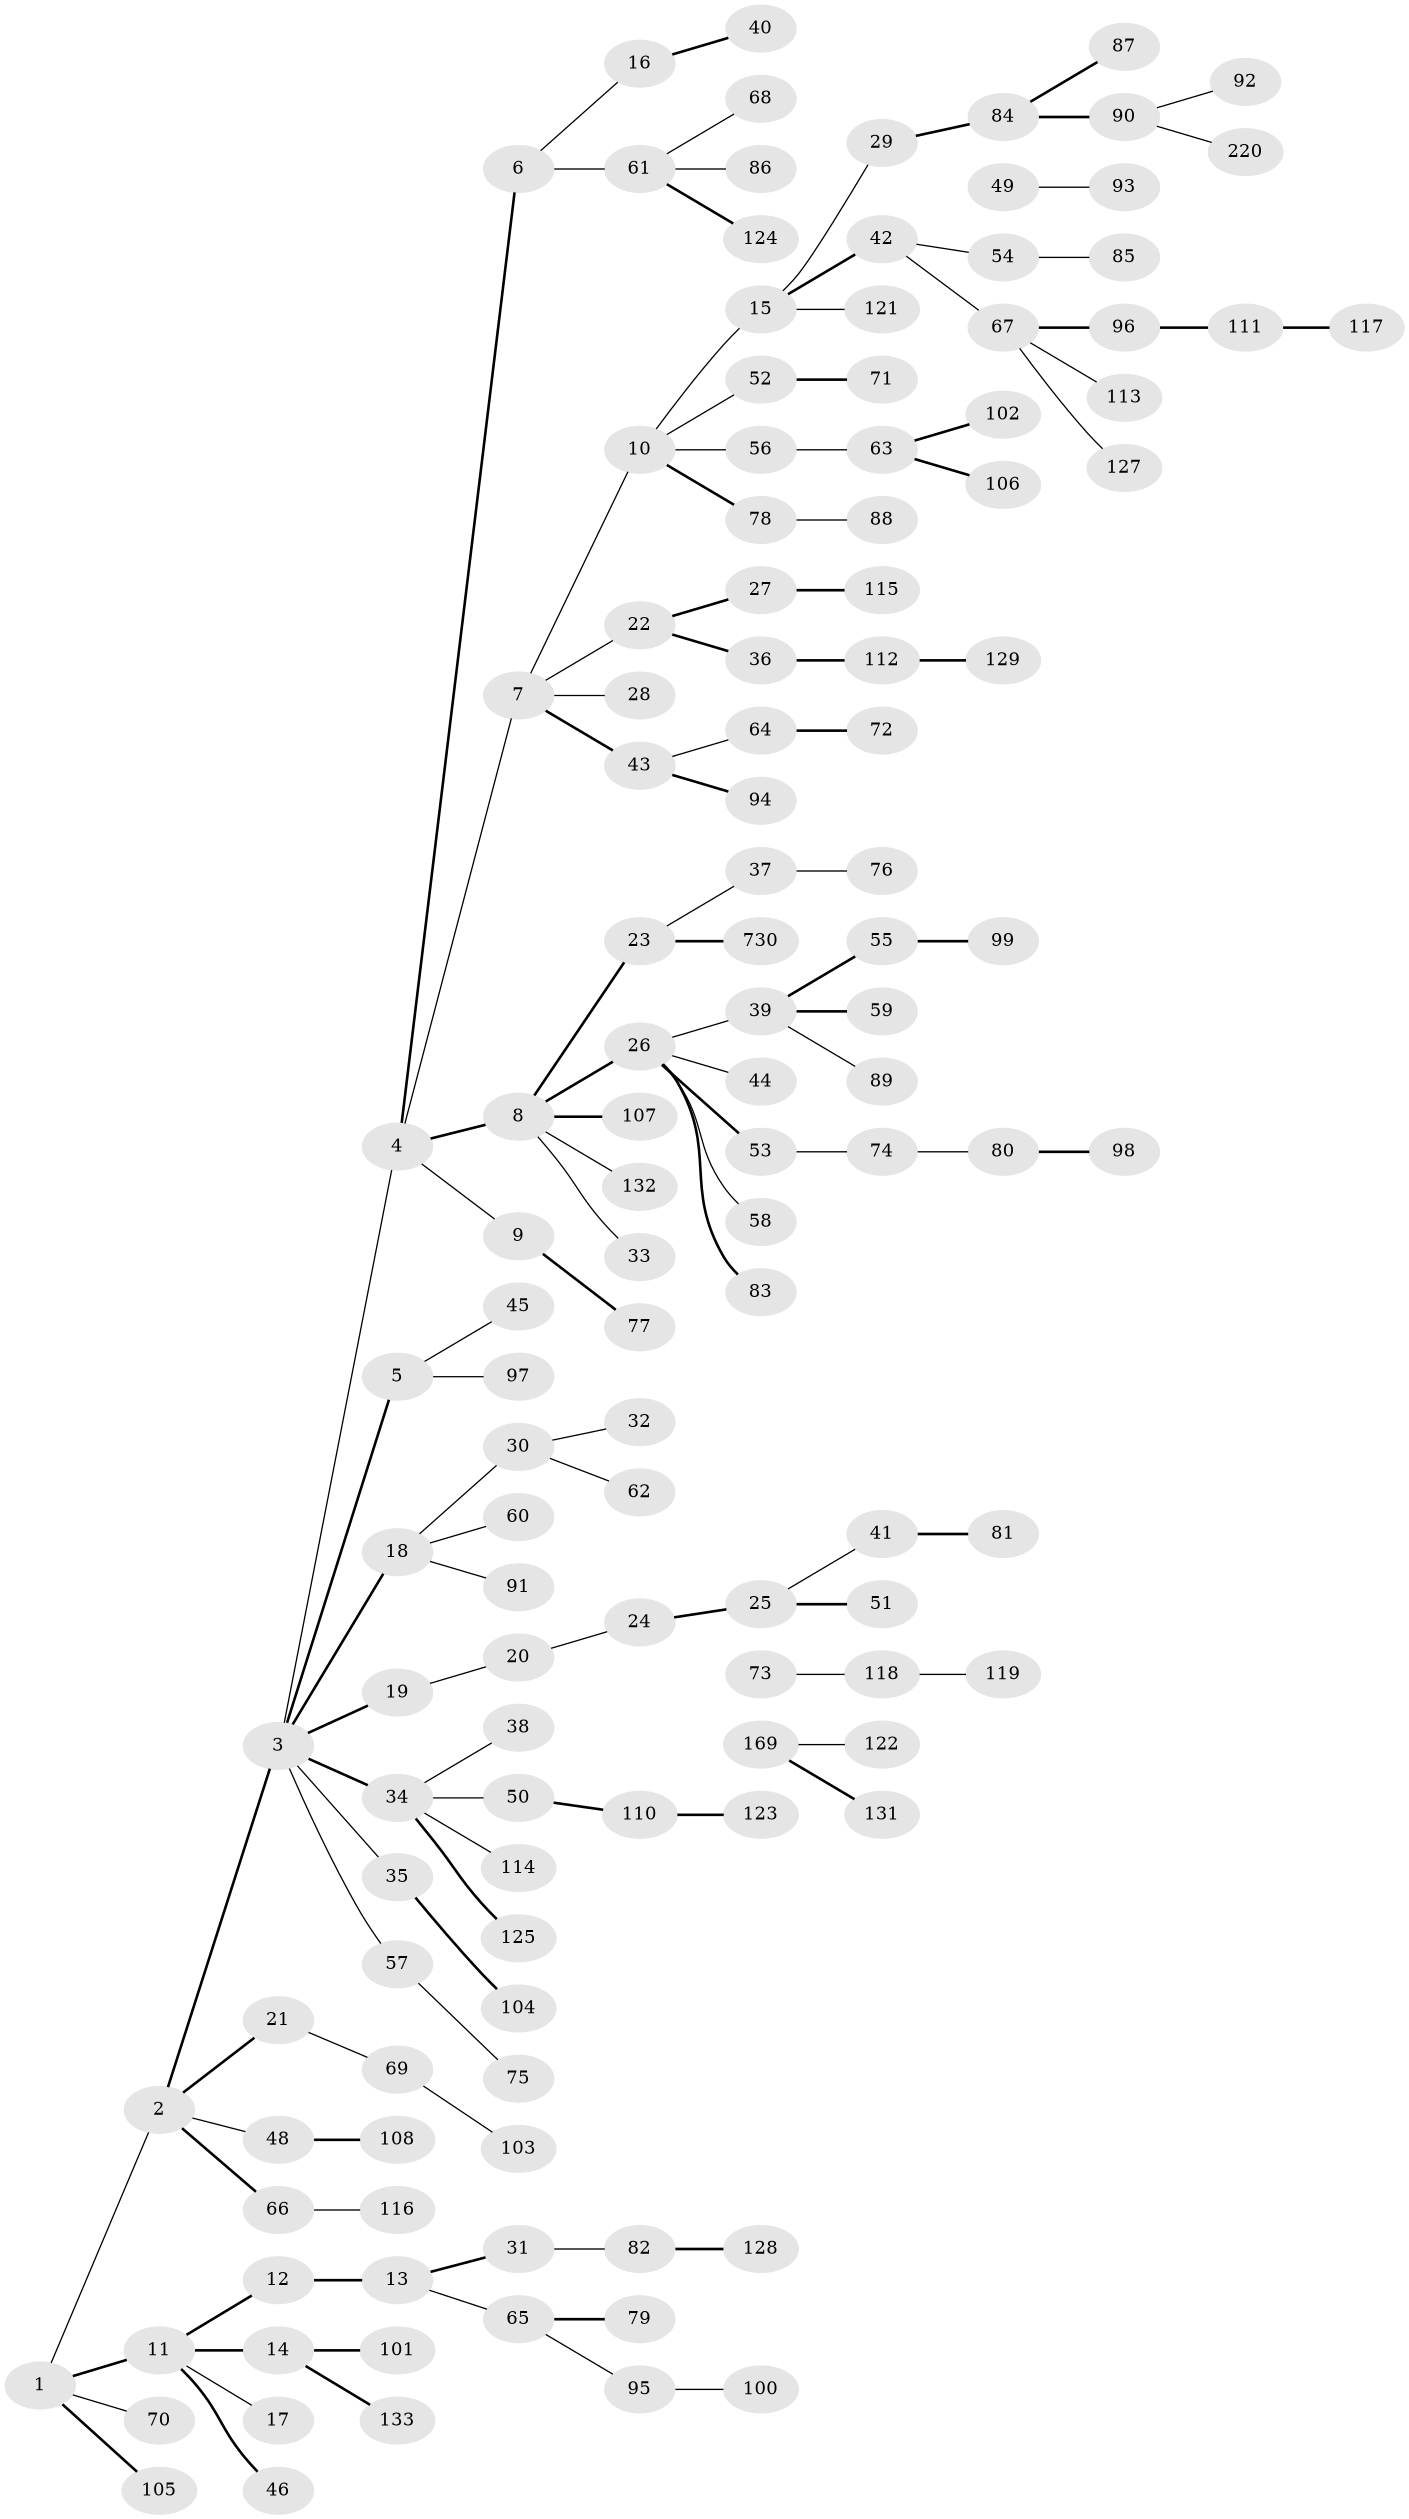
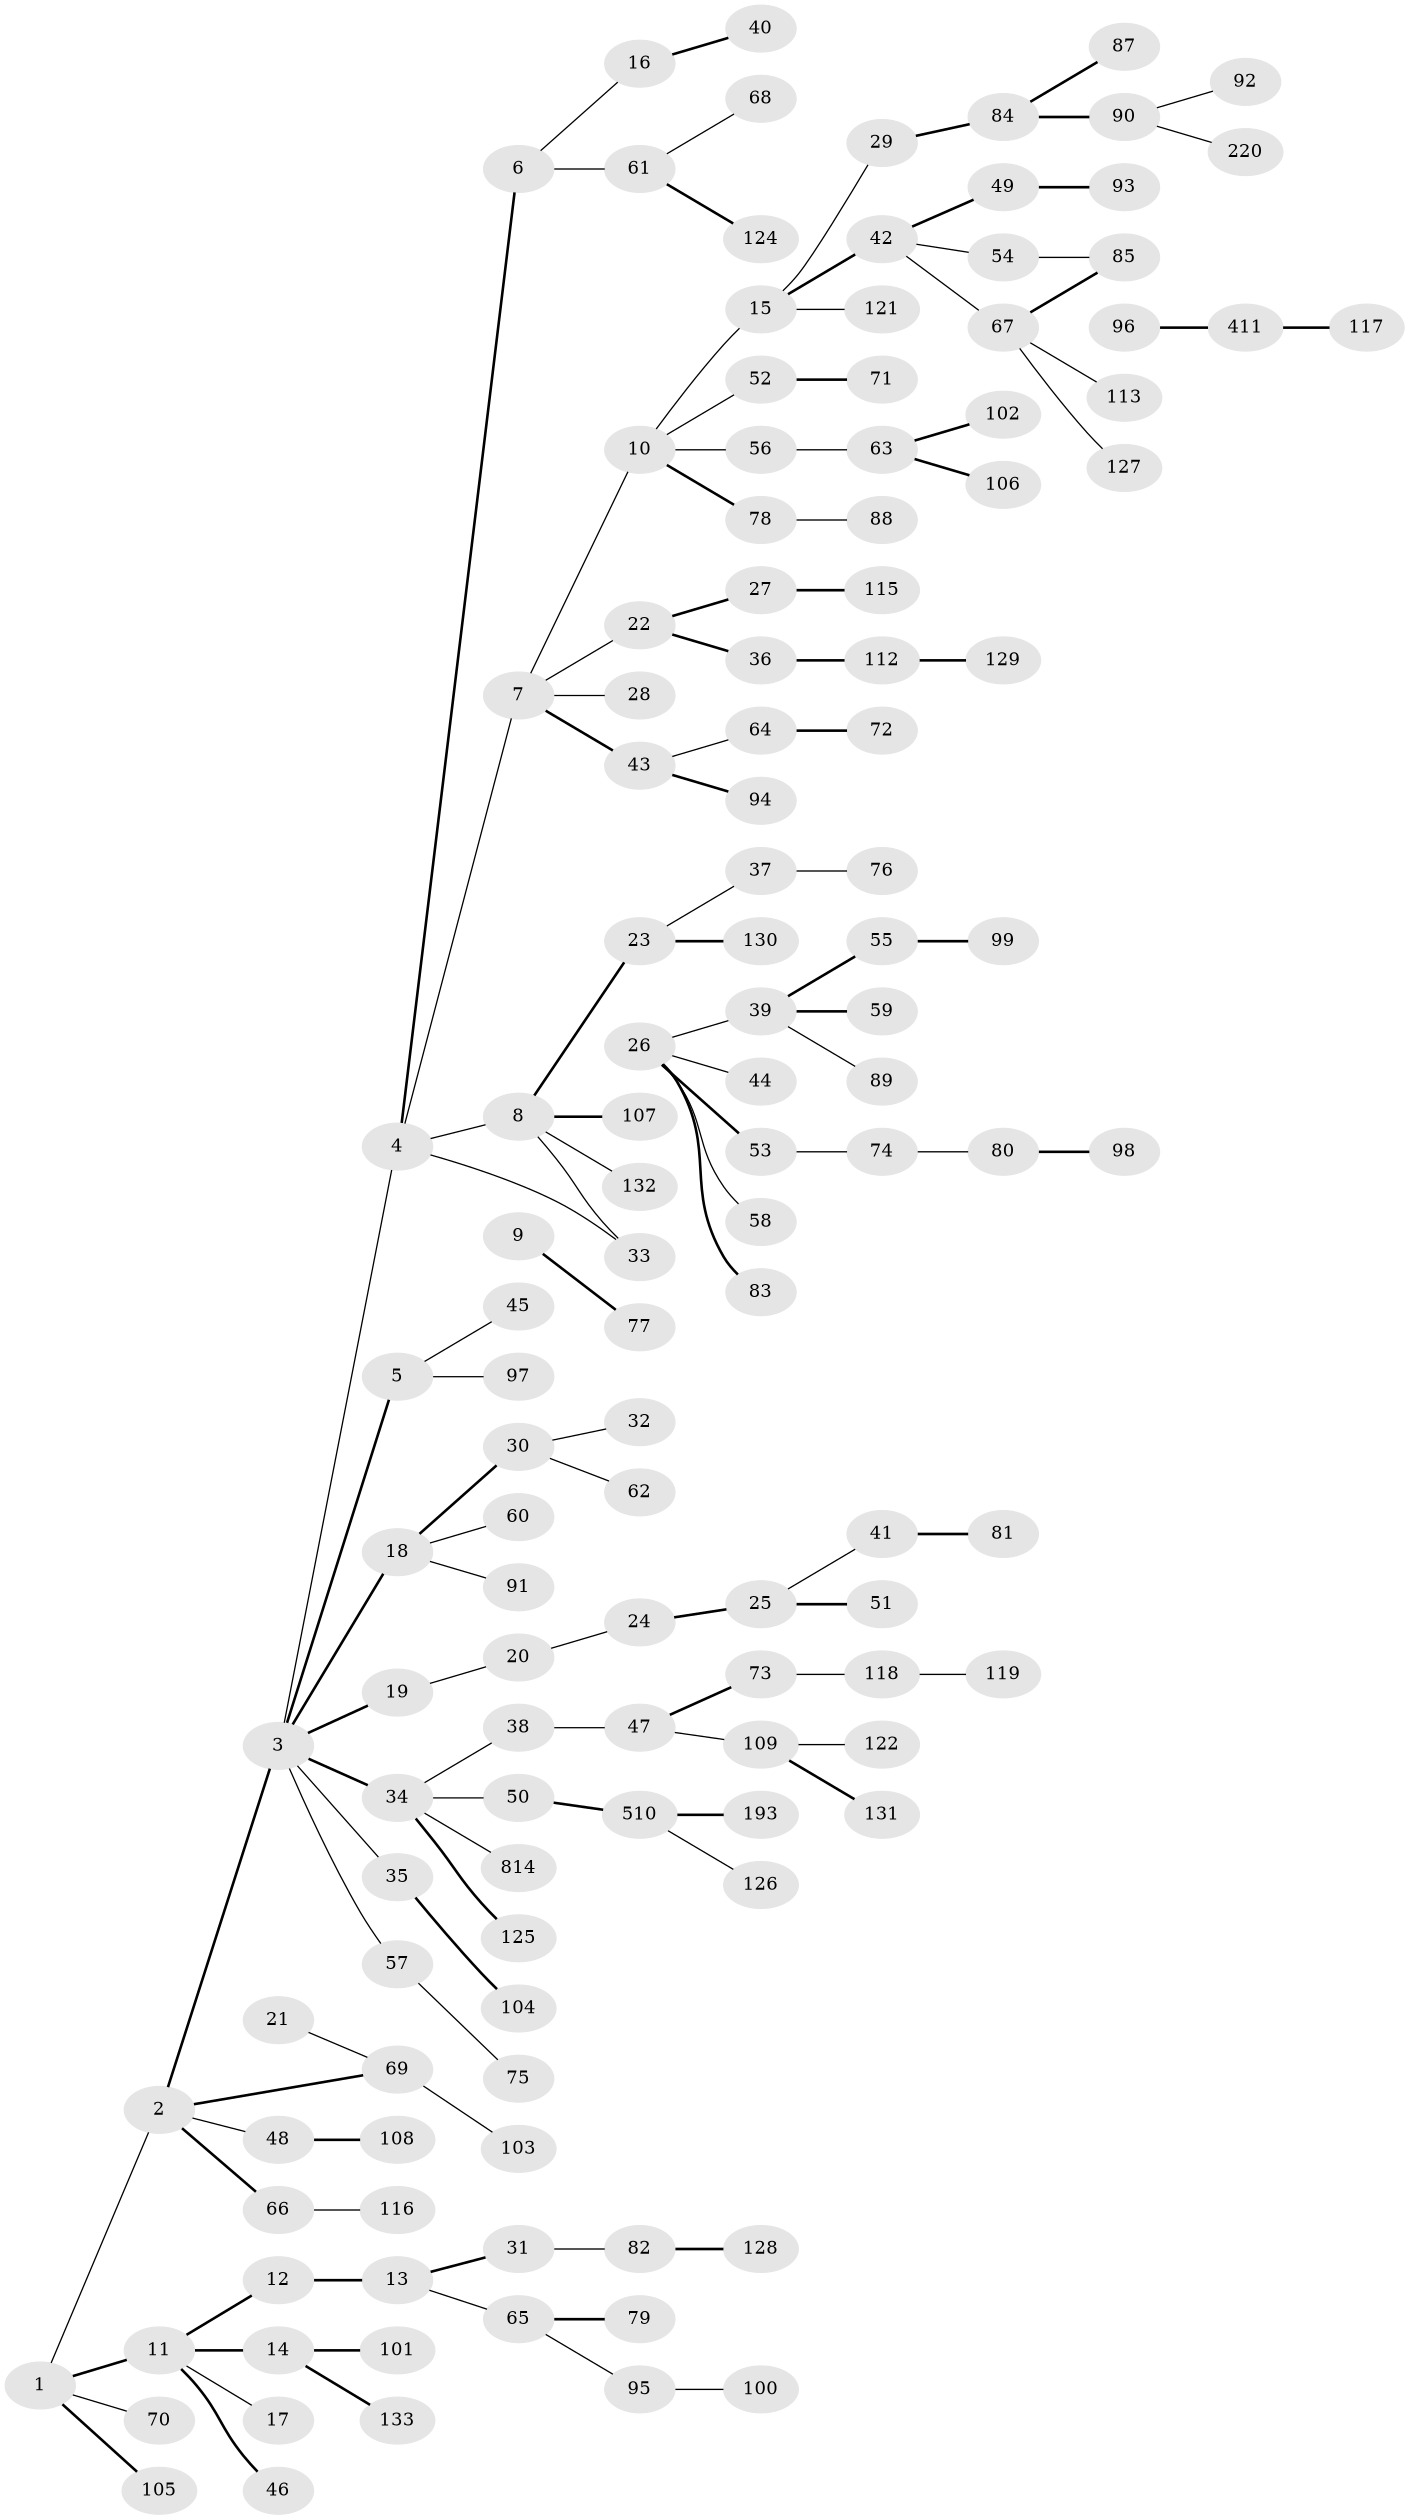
(761, 169) -> none
(1064, 187) -> (1064, 187)
none -> (943, 213)
(1064, 328) -> (1064, 292)
(1246, 328) -> (1246, 328)
(761, 941) -> (761, 941)
(579, 1082) -> none
(458, 1132) -> (458, 1132)
(458, 1191) -> (527, 1188)
(458, 1500) -> (458, 1500)
none -> (640, 1728)
(761, 1745) -> (761, 1745)
(640, 1815) -> (640, 1815)
(761, 1815) -> (761, 1815)
(519, 1868) -> (519, 1868)
none -> (761, 1885)
(219, 2065) -> (279, 2090)
